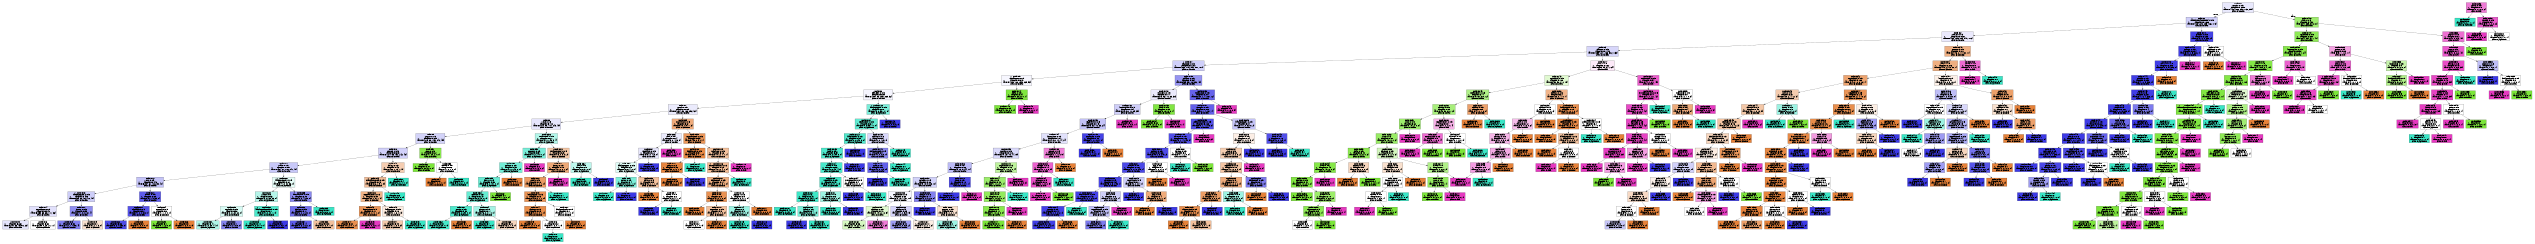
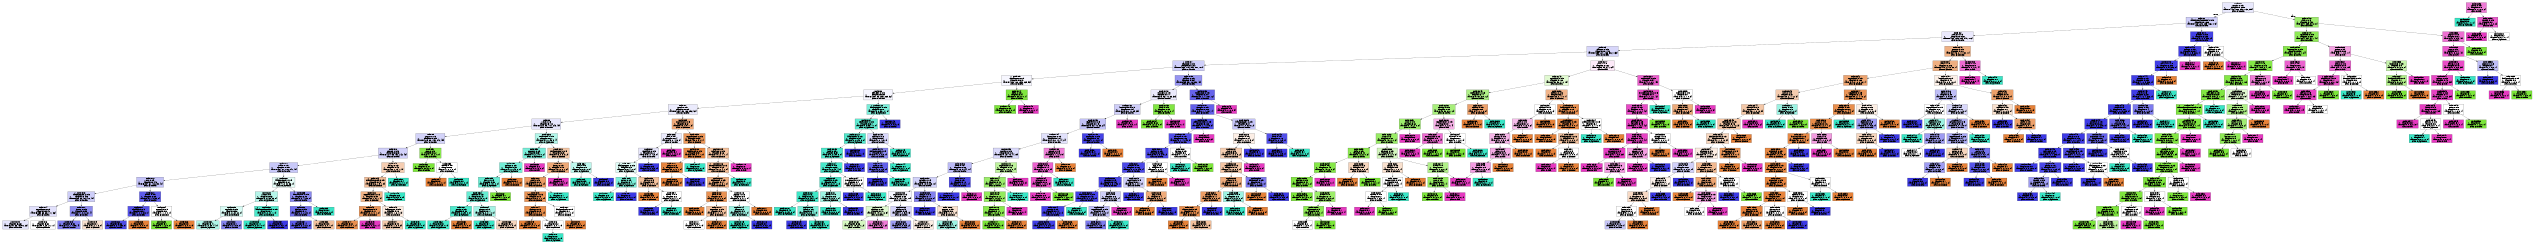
(2142, 170) -> (2142, 170)
